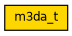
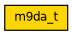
(36, 18) -> (36, 18)
